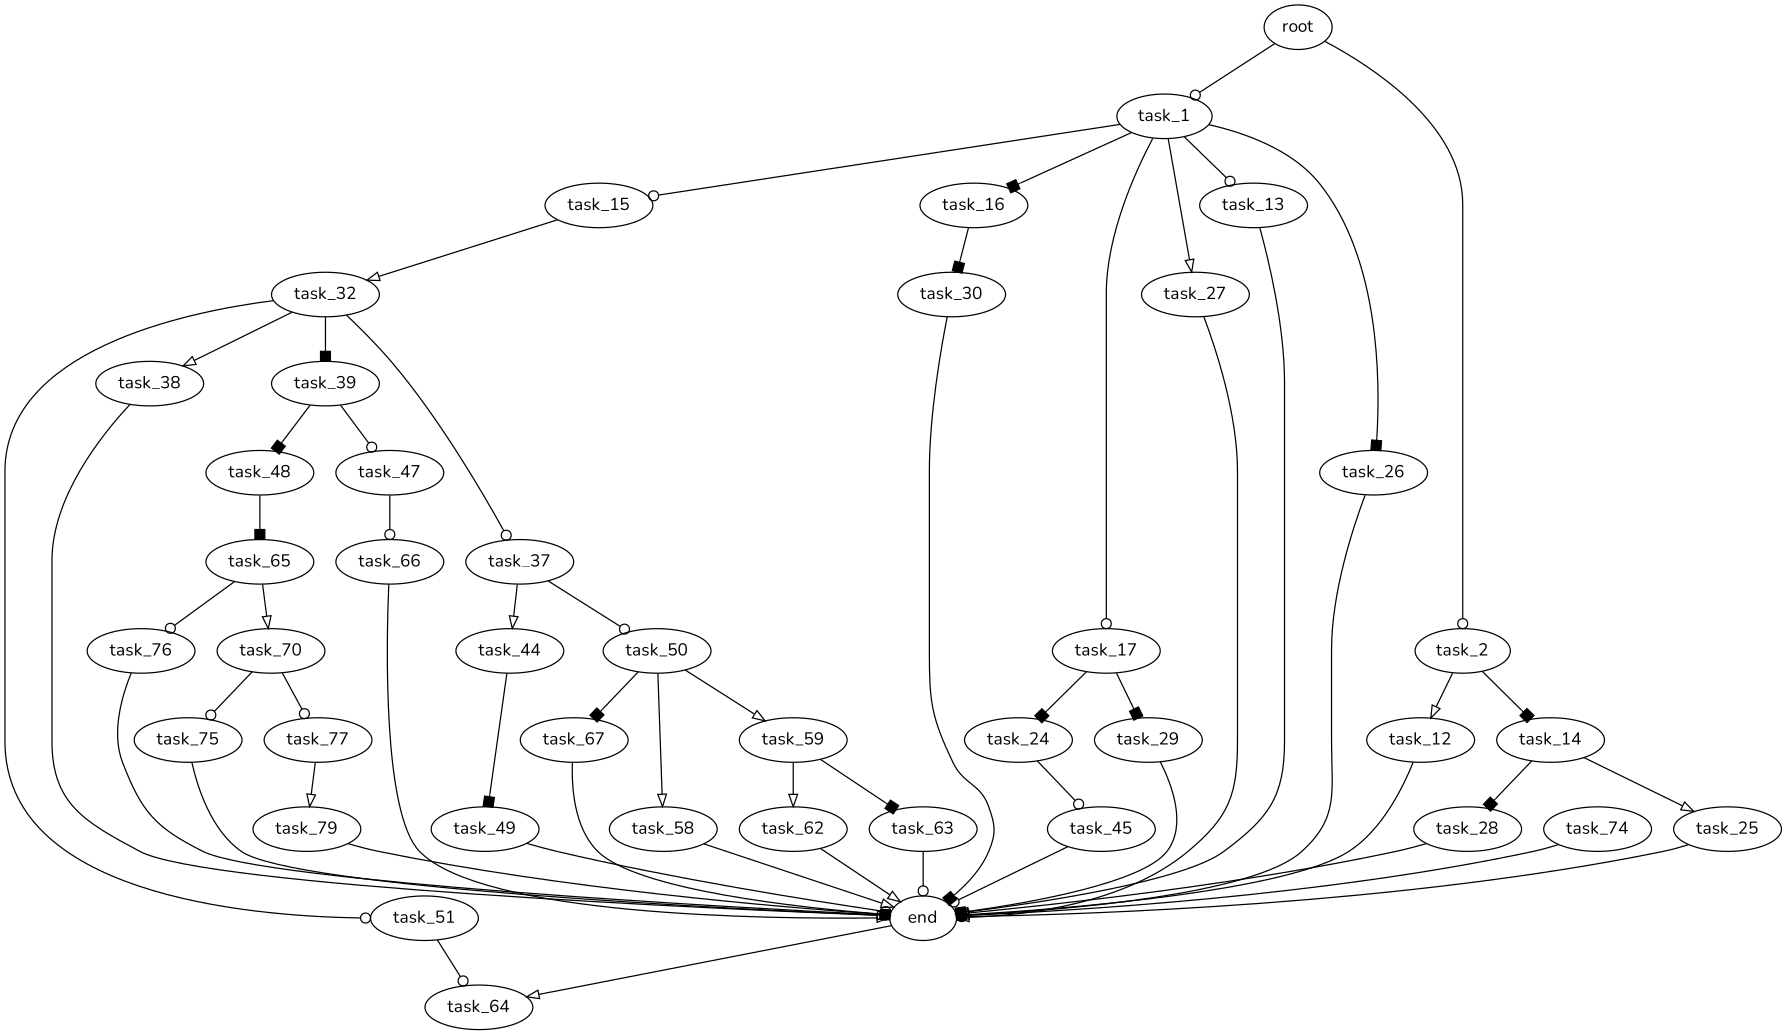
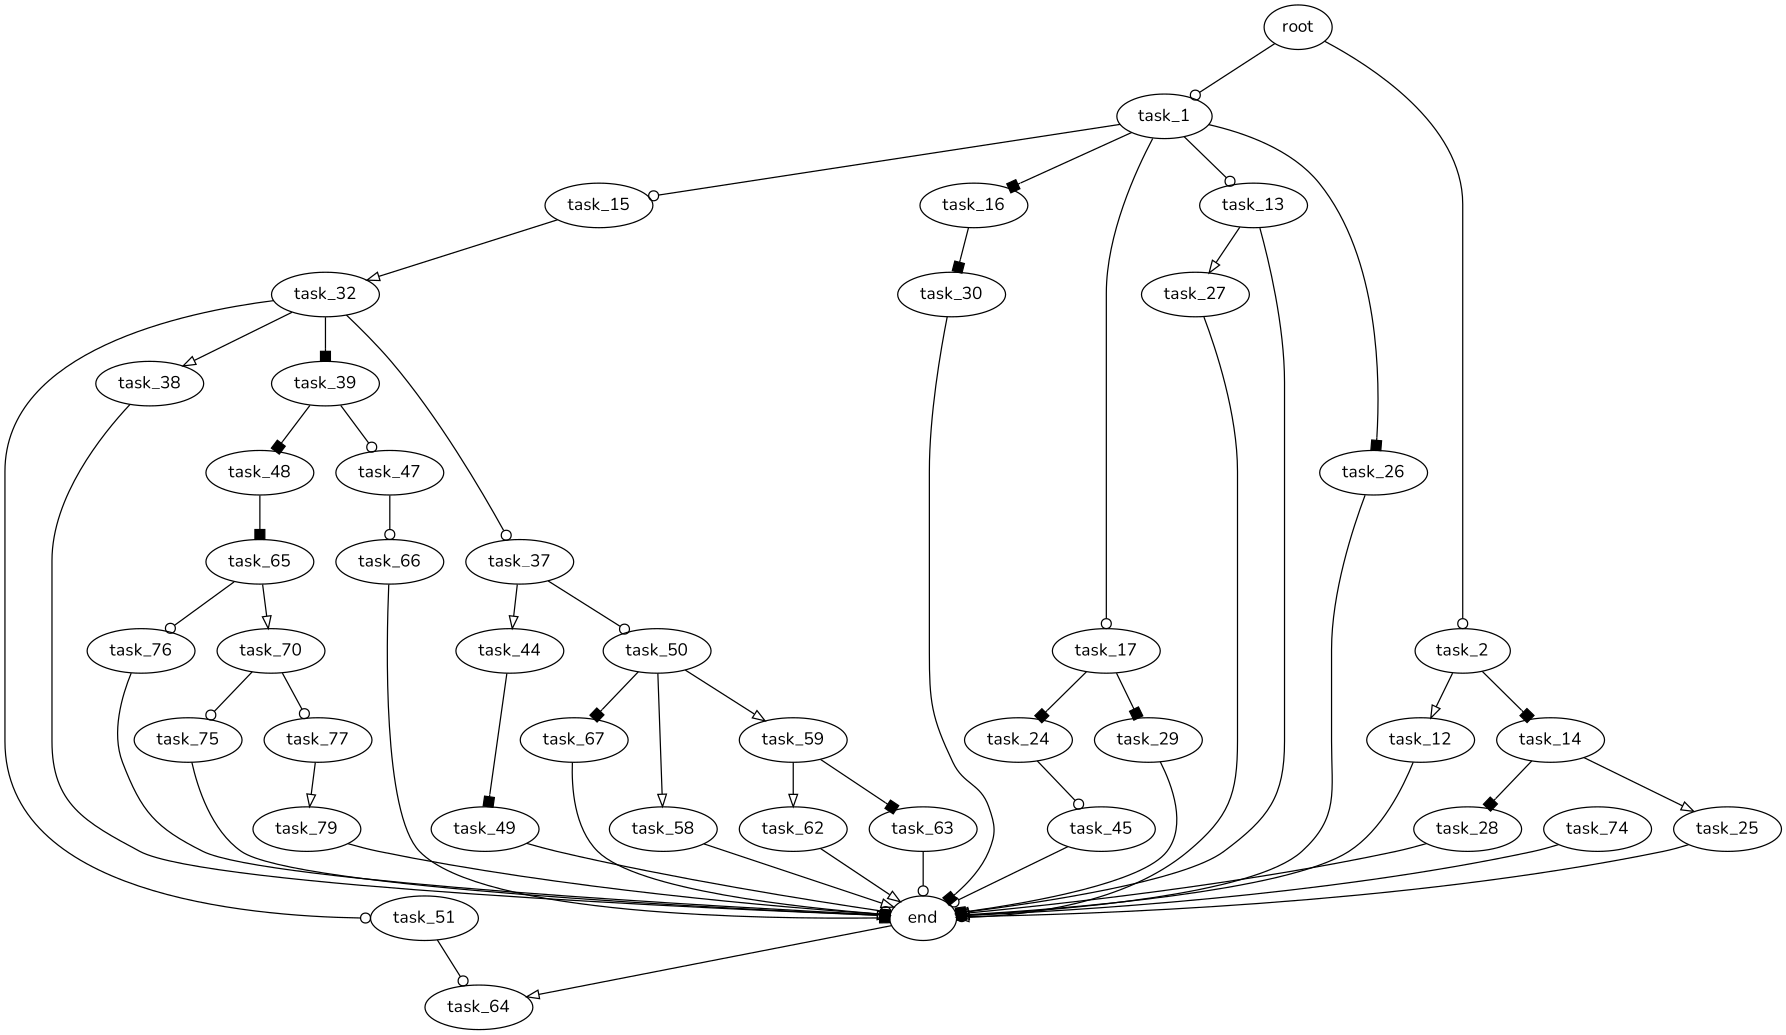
(1179, 199) -> (1228, 245)
(473, 880) -> (473, 880)
